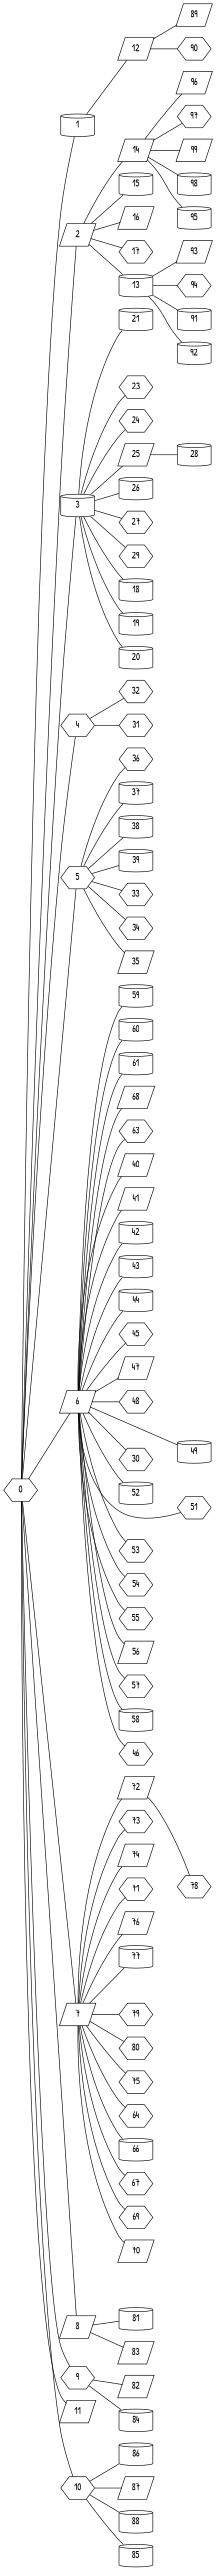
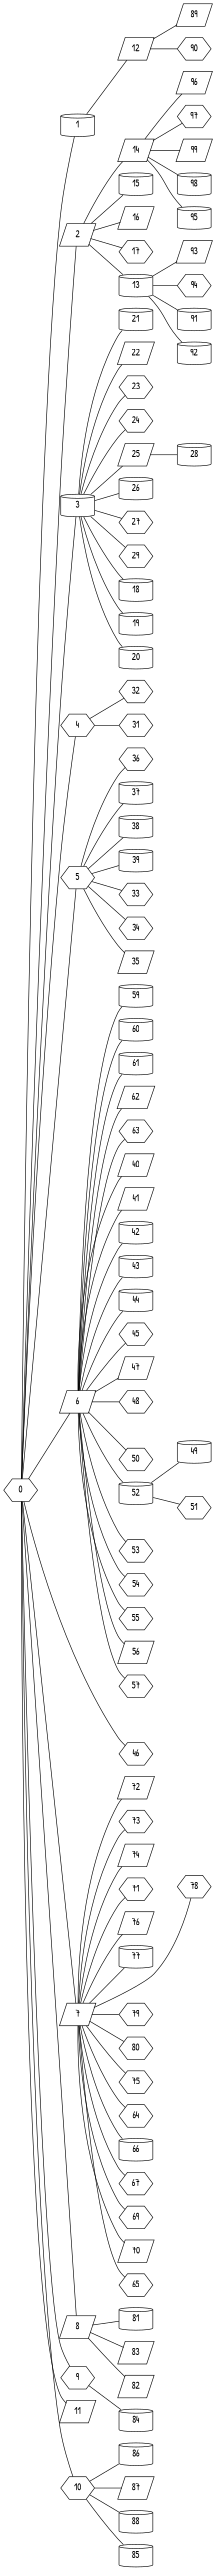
none -> (136, 353)
(136, 1097) -> (136, 1097)
(134, 1426) -> (165, 1473)
(136, 1459) -> (136, 1459)
(111, 1505) -> (166, 1501)
(91, 1608) -> (63, 1628)
(136, 1720) -> none
(172, 1834) -> (159, 1968)
none -> (136, 2285)
(108, 2382) -> (106, 2358)
